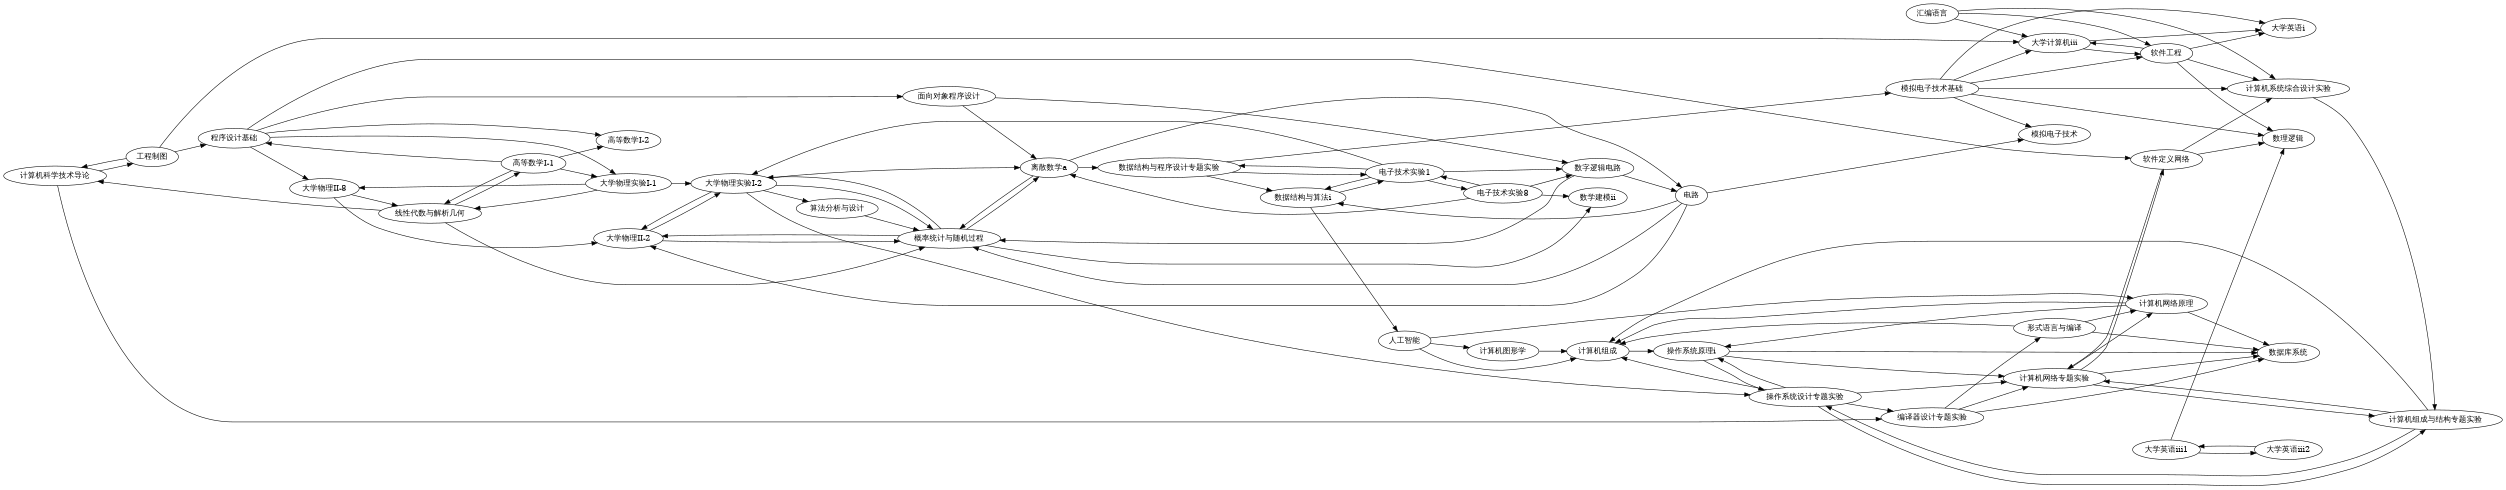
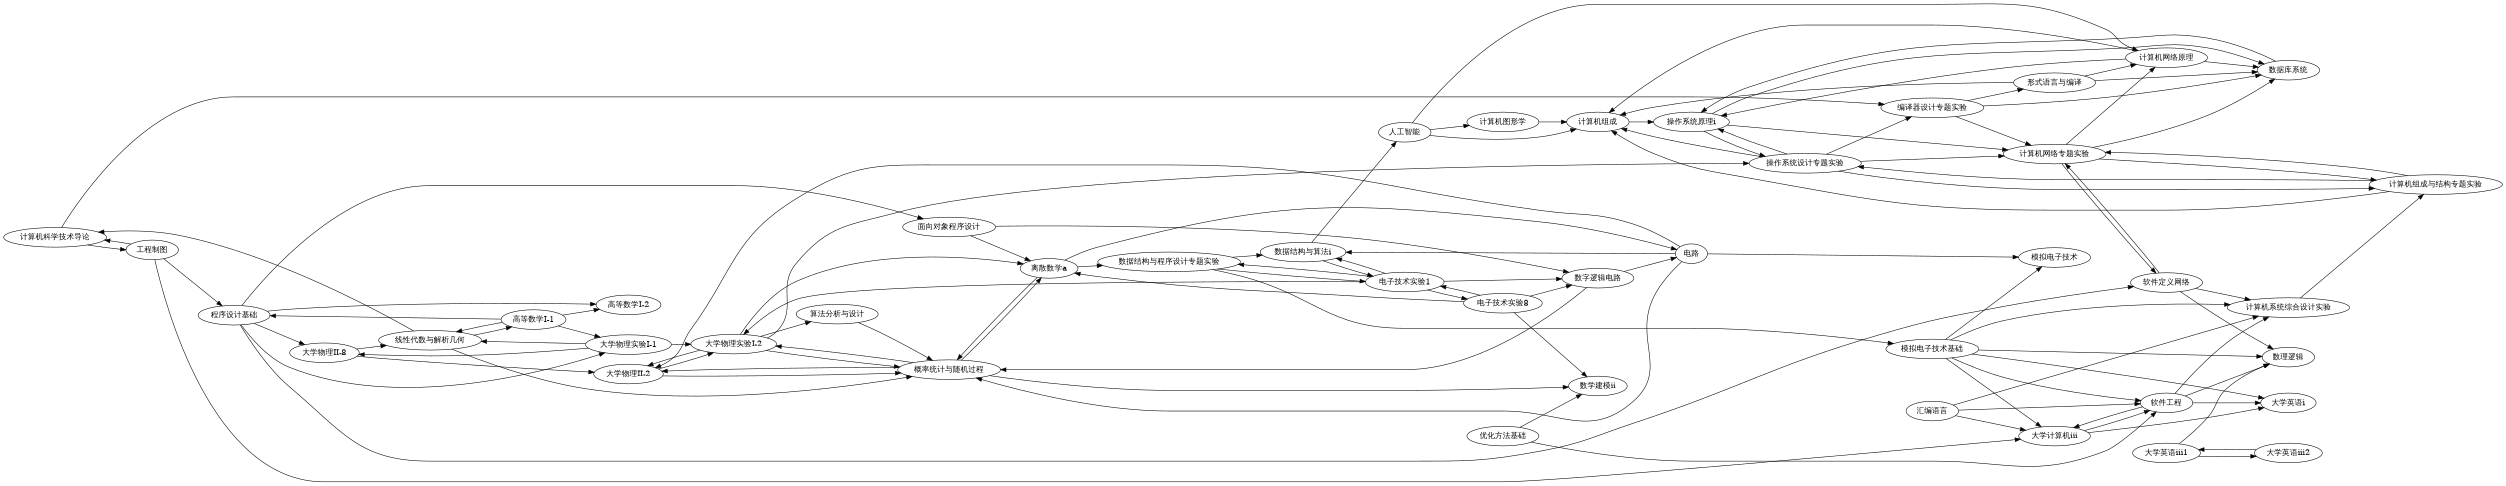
none -> (1988, 43)
none -> (1503, 436)
